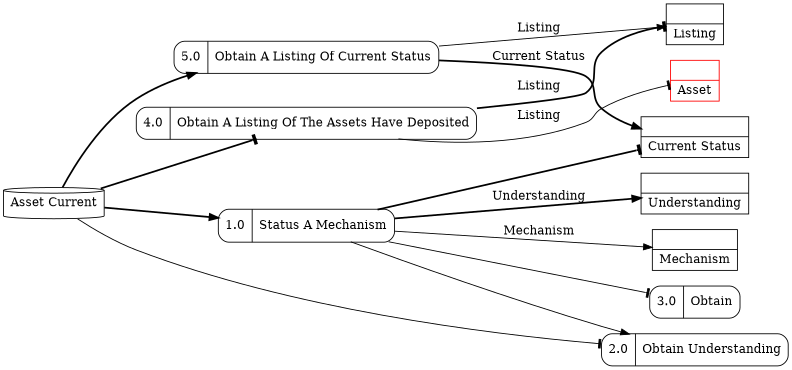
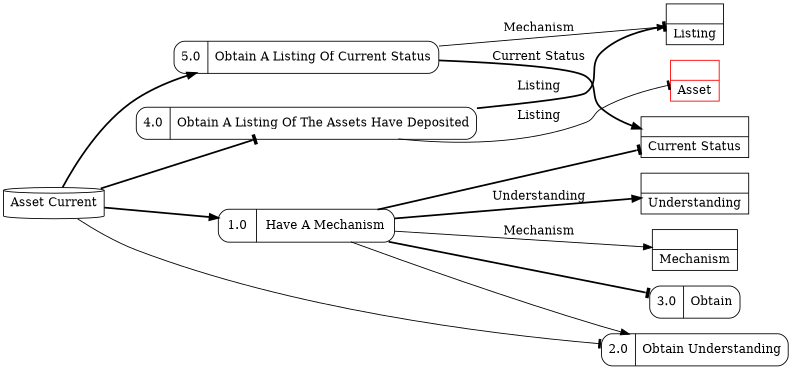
(539, 28) -> (539, 28)
(323, 225) -> (326, 225)
(517, 267) -> (517, 267)
